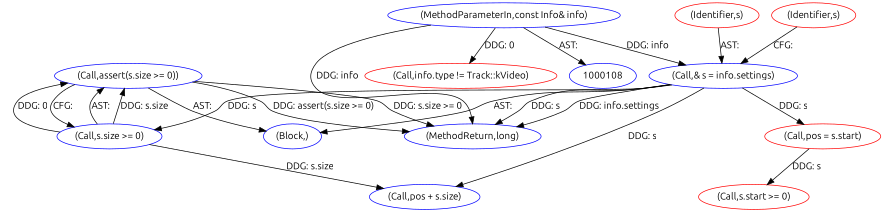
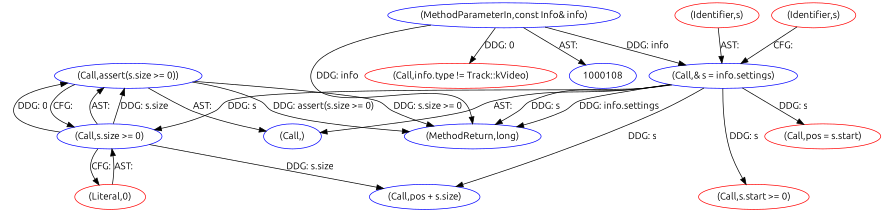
(292, 136) -> (292, 136)
(791, 164) -> (726, 135)
none -> (110, 197)
